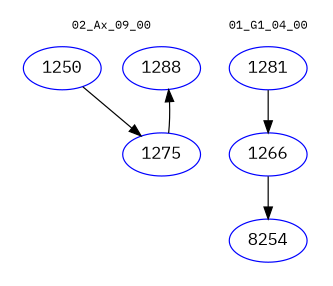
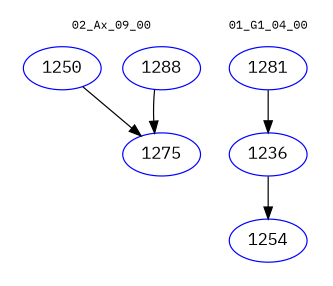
(170, 118) -> (154, 105)
(268, 154) -> (268, 154)
(268, 241) -> (268, 241)
